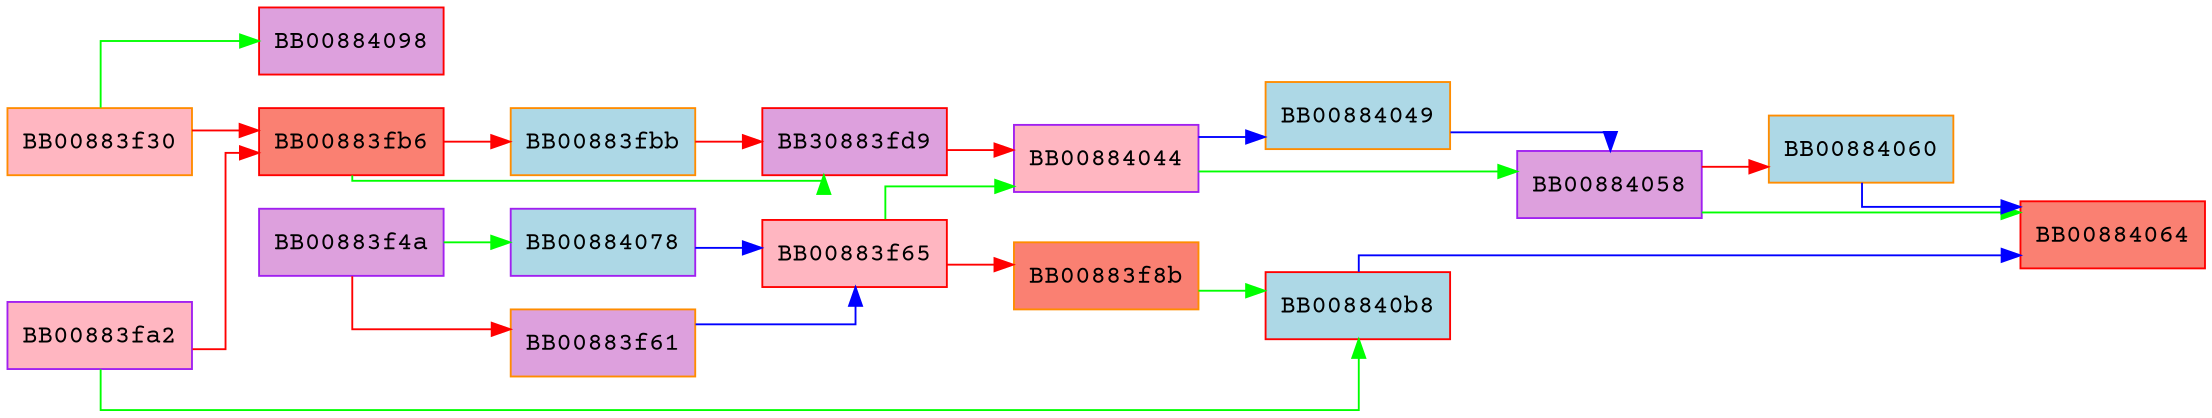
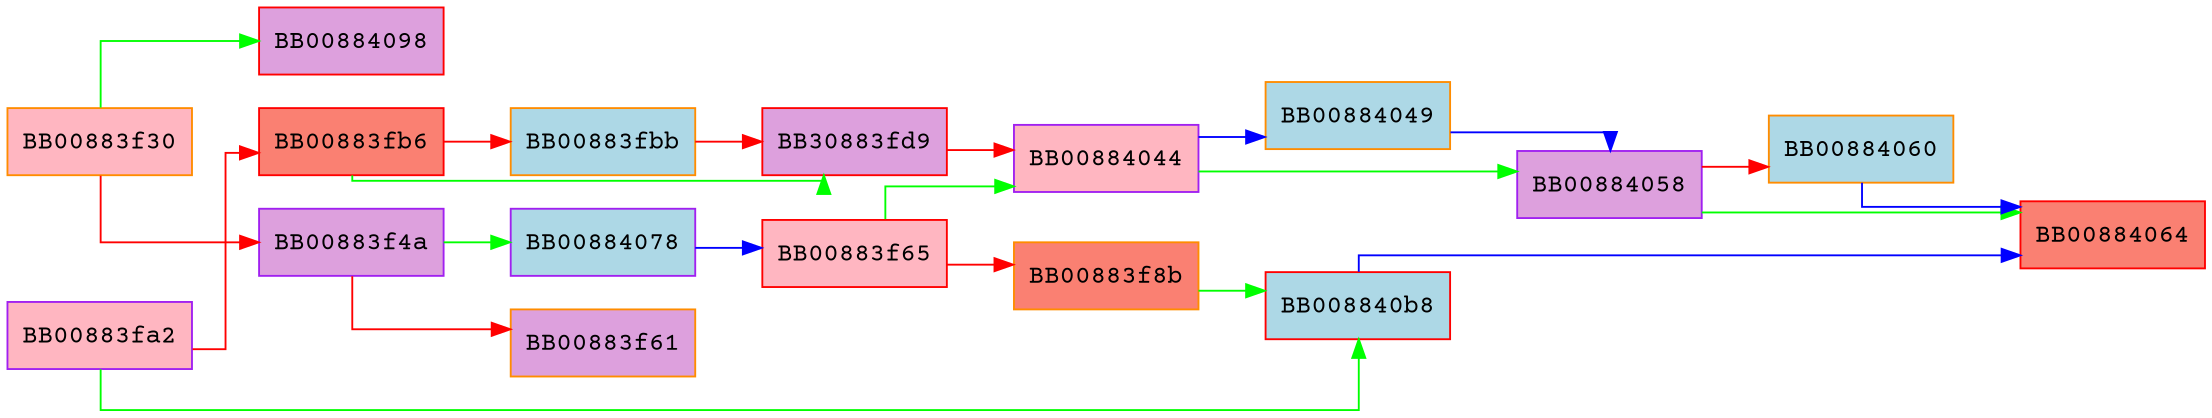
(216, 130) -> (137, 242)
(785, 324) -> none
